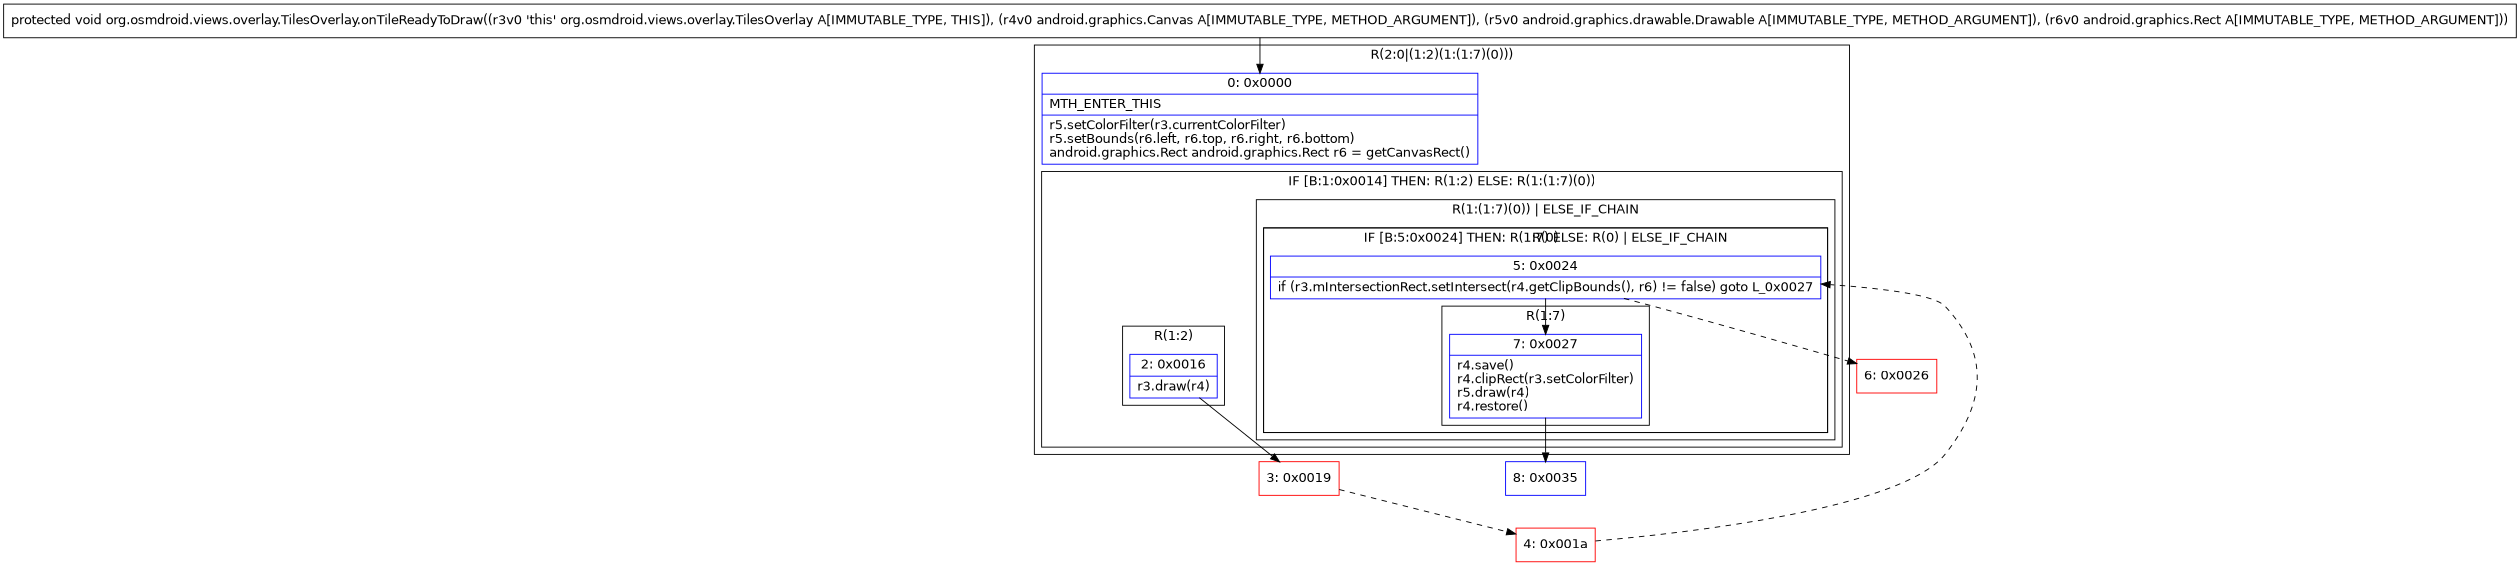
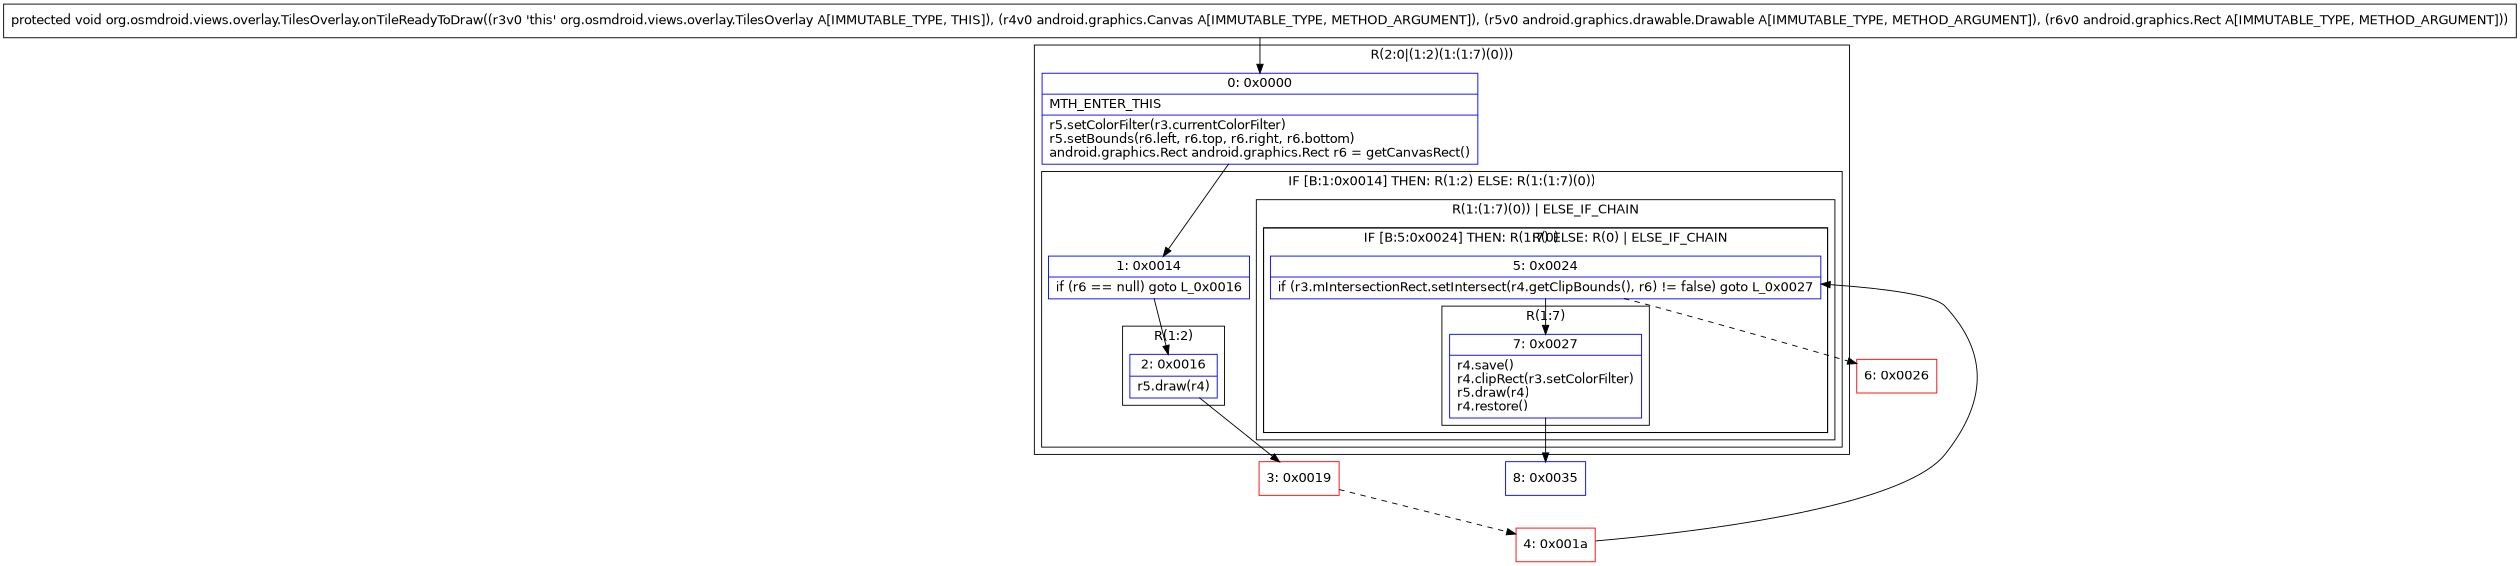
none -> (1149, 277)
(1174, 387) -> (1174, 387)
(1912, 478) -> (1912, 478)
